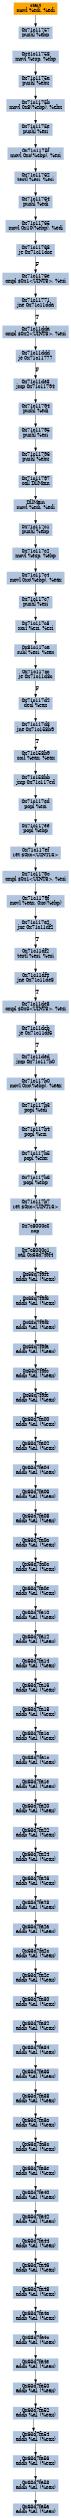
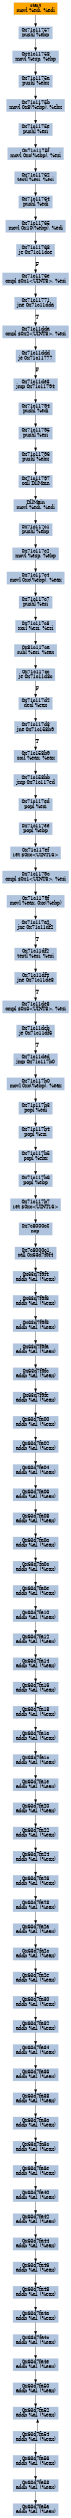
none -> (36, 43)
none -> (36, 2013)
(33, 2424) -> (38, 2427)
